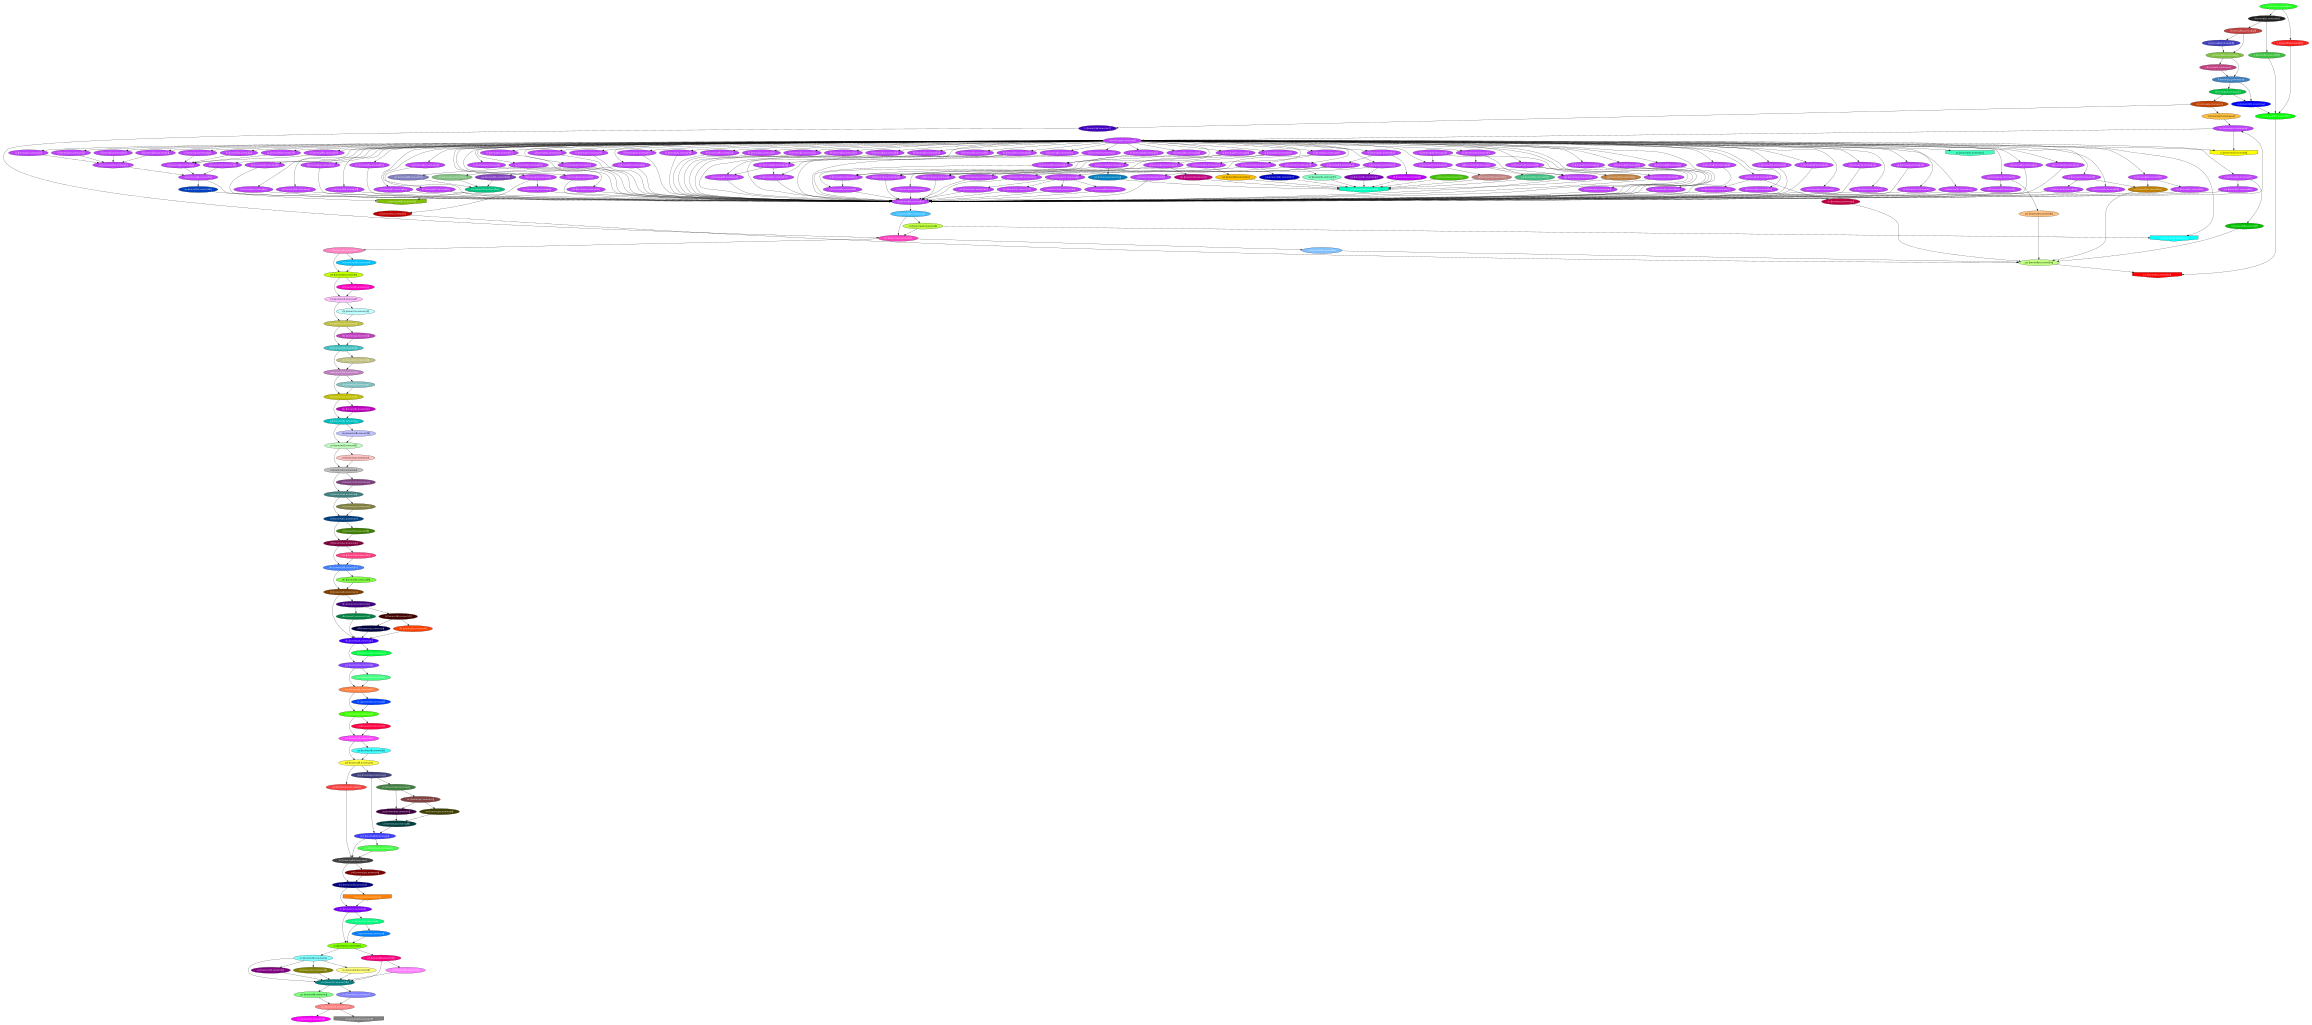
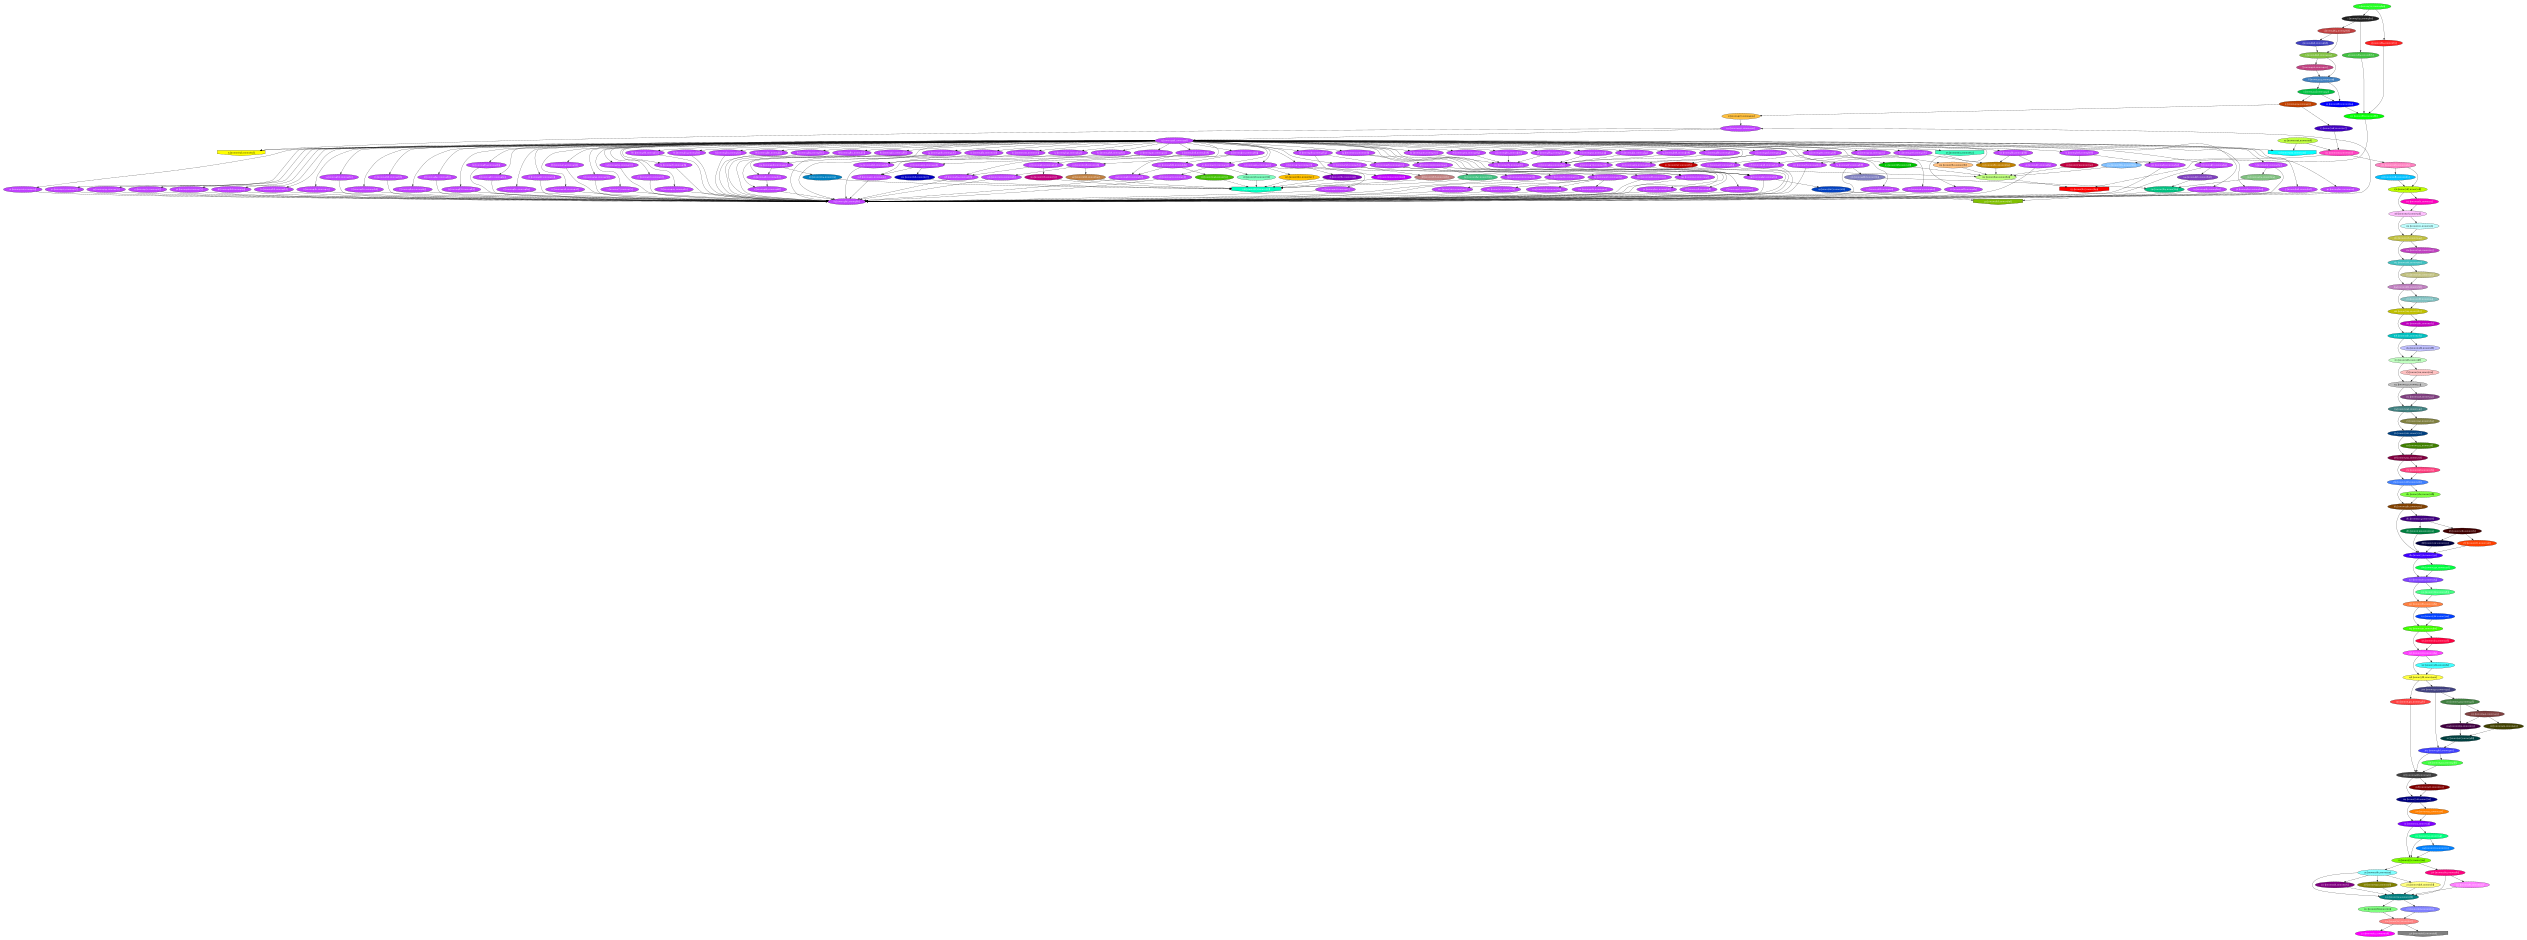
(1433, 158) -> (1455, 171)
(750, 171) -> (1192, 171)
(911, 214) -> none
(367, 897) -> (2429, 812)
